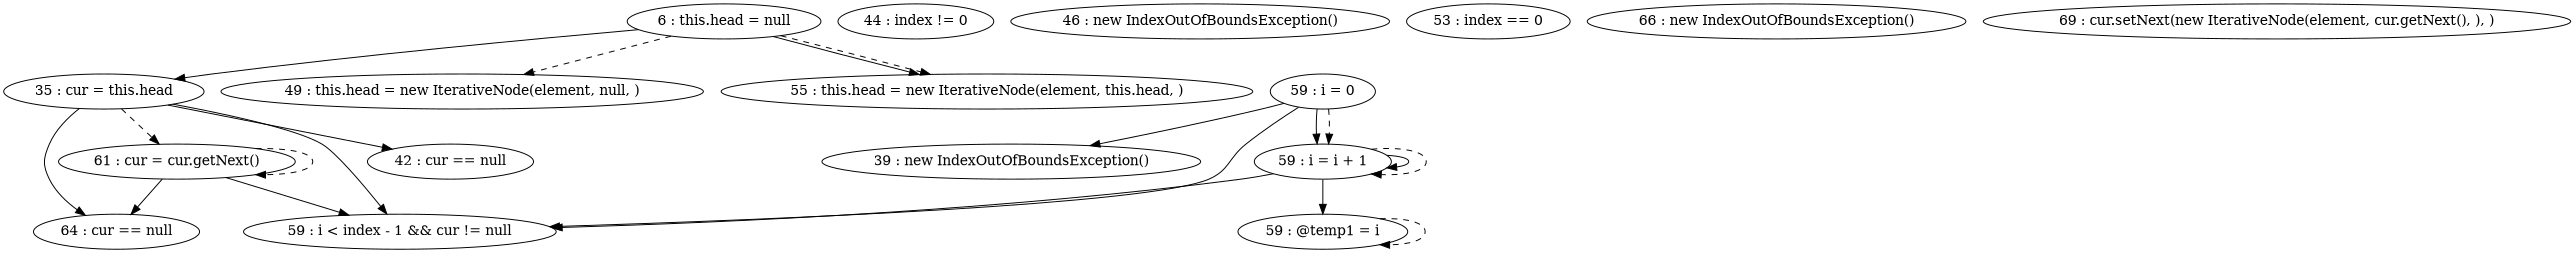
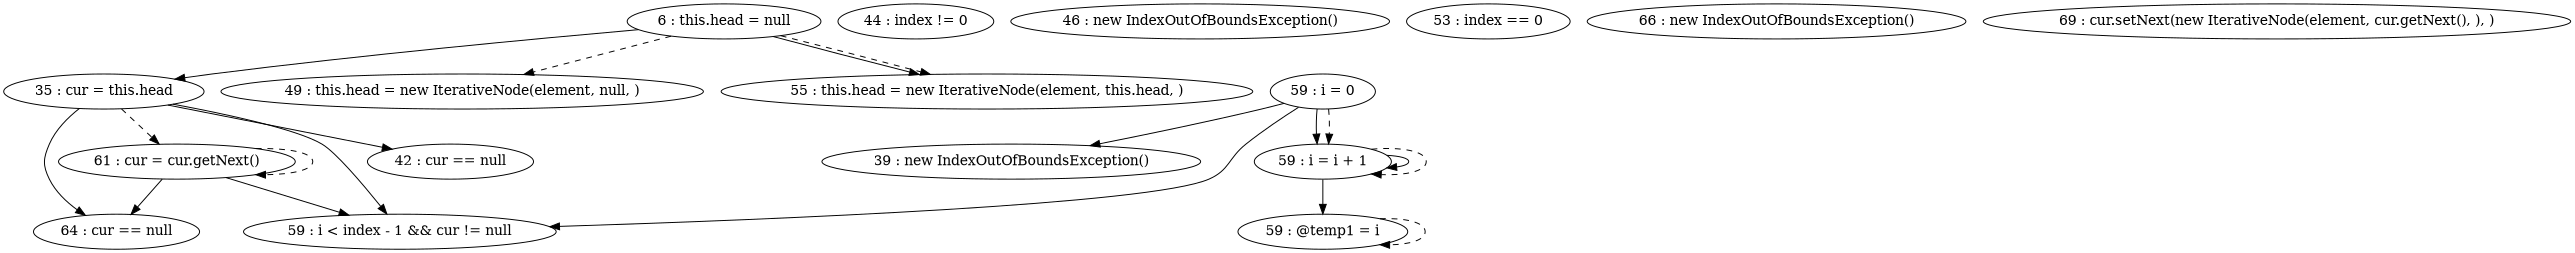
(919, 210) -> none
